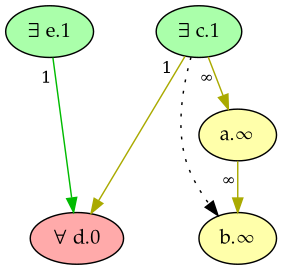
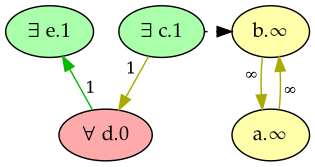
(216, 76) -> (261, 76)
(62, 128) -> (81, 89)
